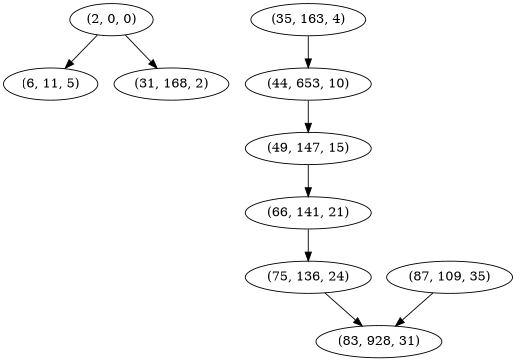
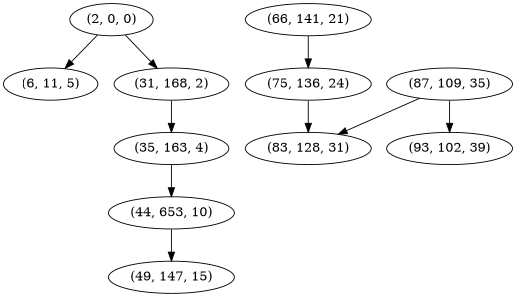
none -> (171, 112)
none -> (450, 148)
(308, 176) -> none
(379, 342) -> (308, 148)
